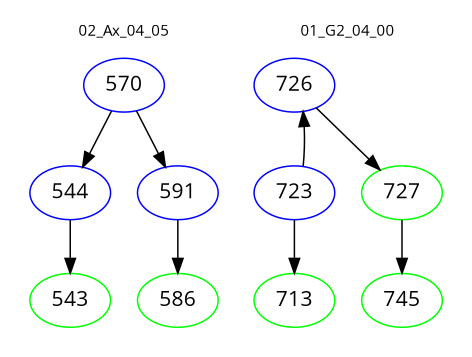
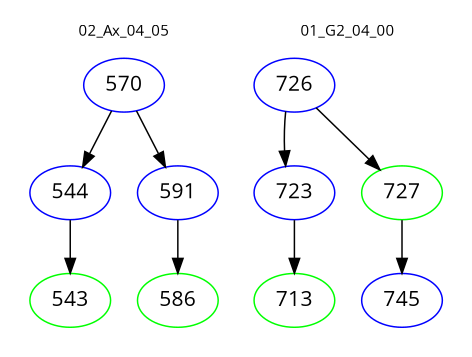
(304, 146) -> (284, 131)
(402, 300) -> (402, 300)
